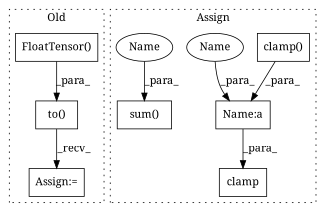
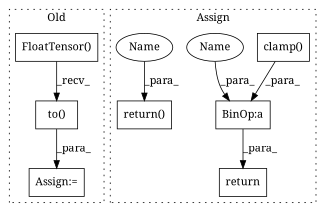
(73, 81) -> (73, 81)
(144, 115) -> (144, 115)
(243, 115) -> (243, 115)
(74, 149) -> (74, 149)
(243, 182) -> (243, 182)
